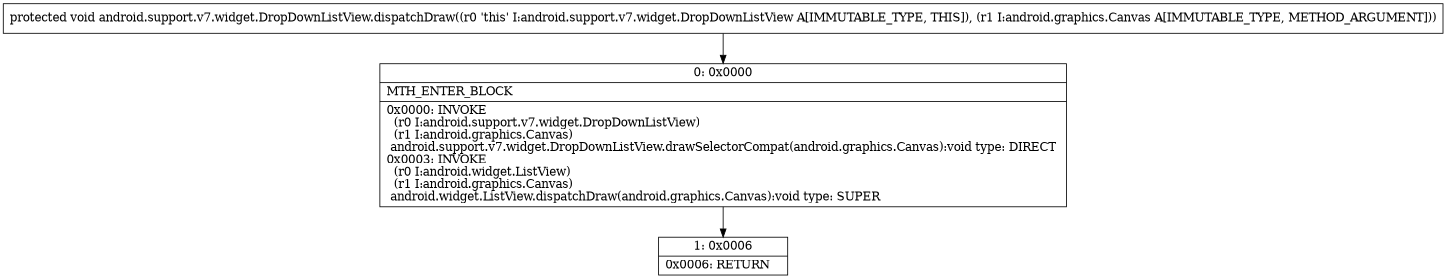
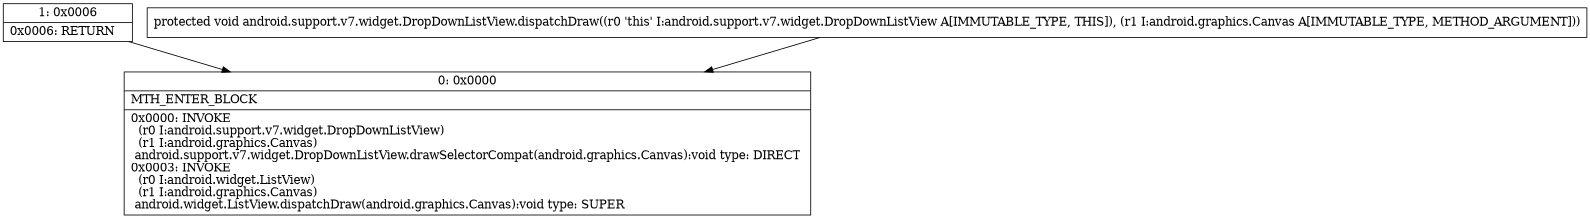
(723, 218) -> (175, 56)
